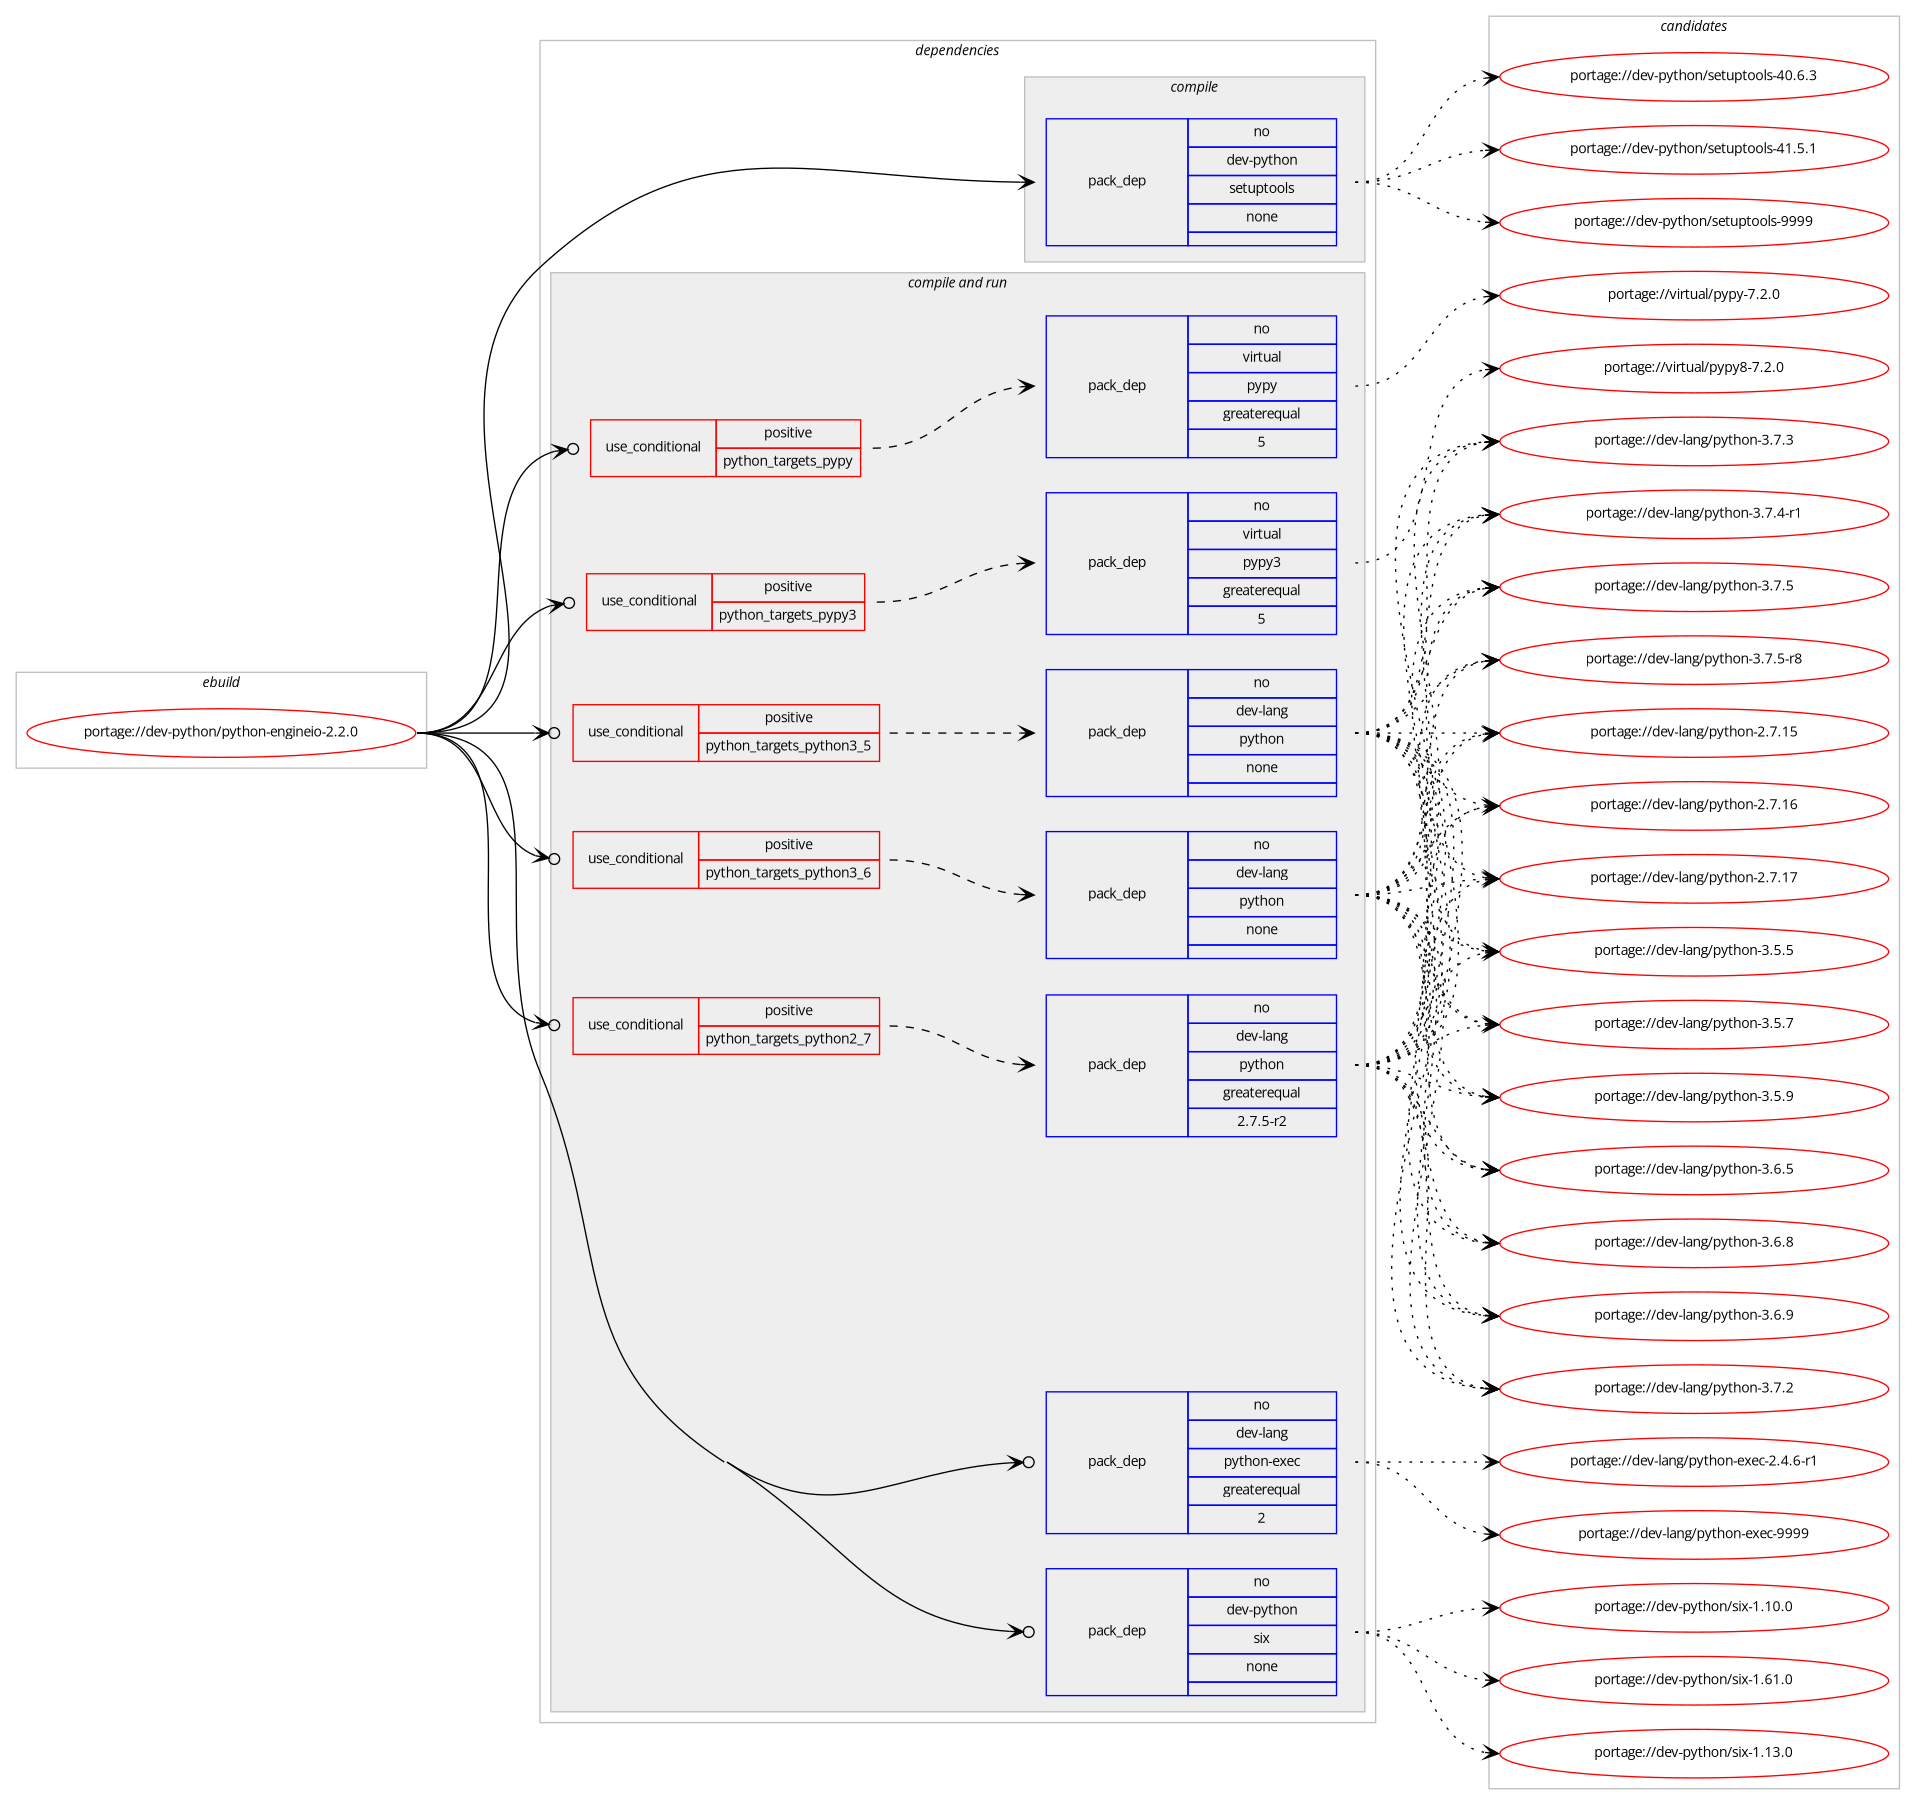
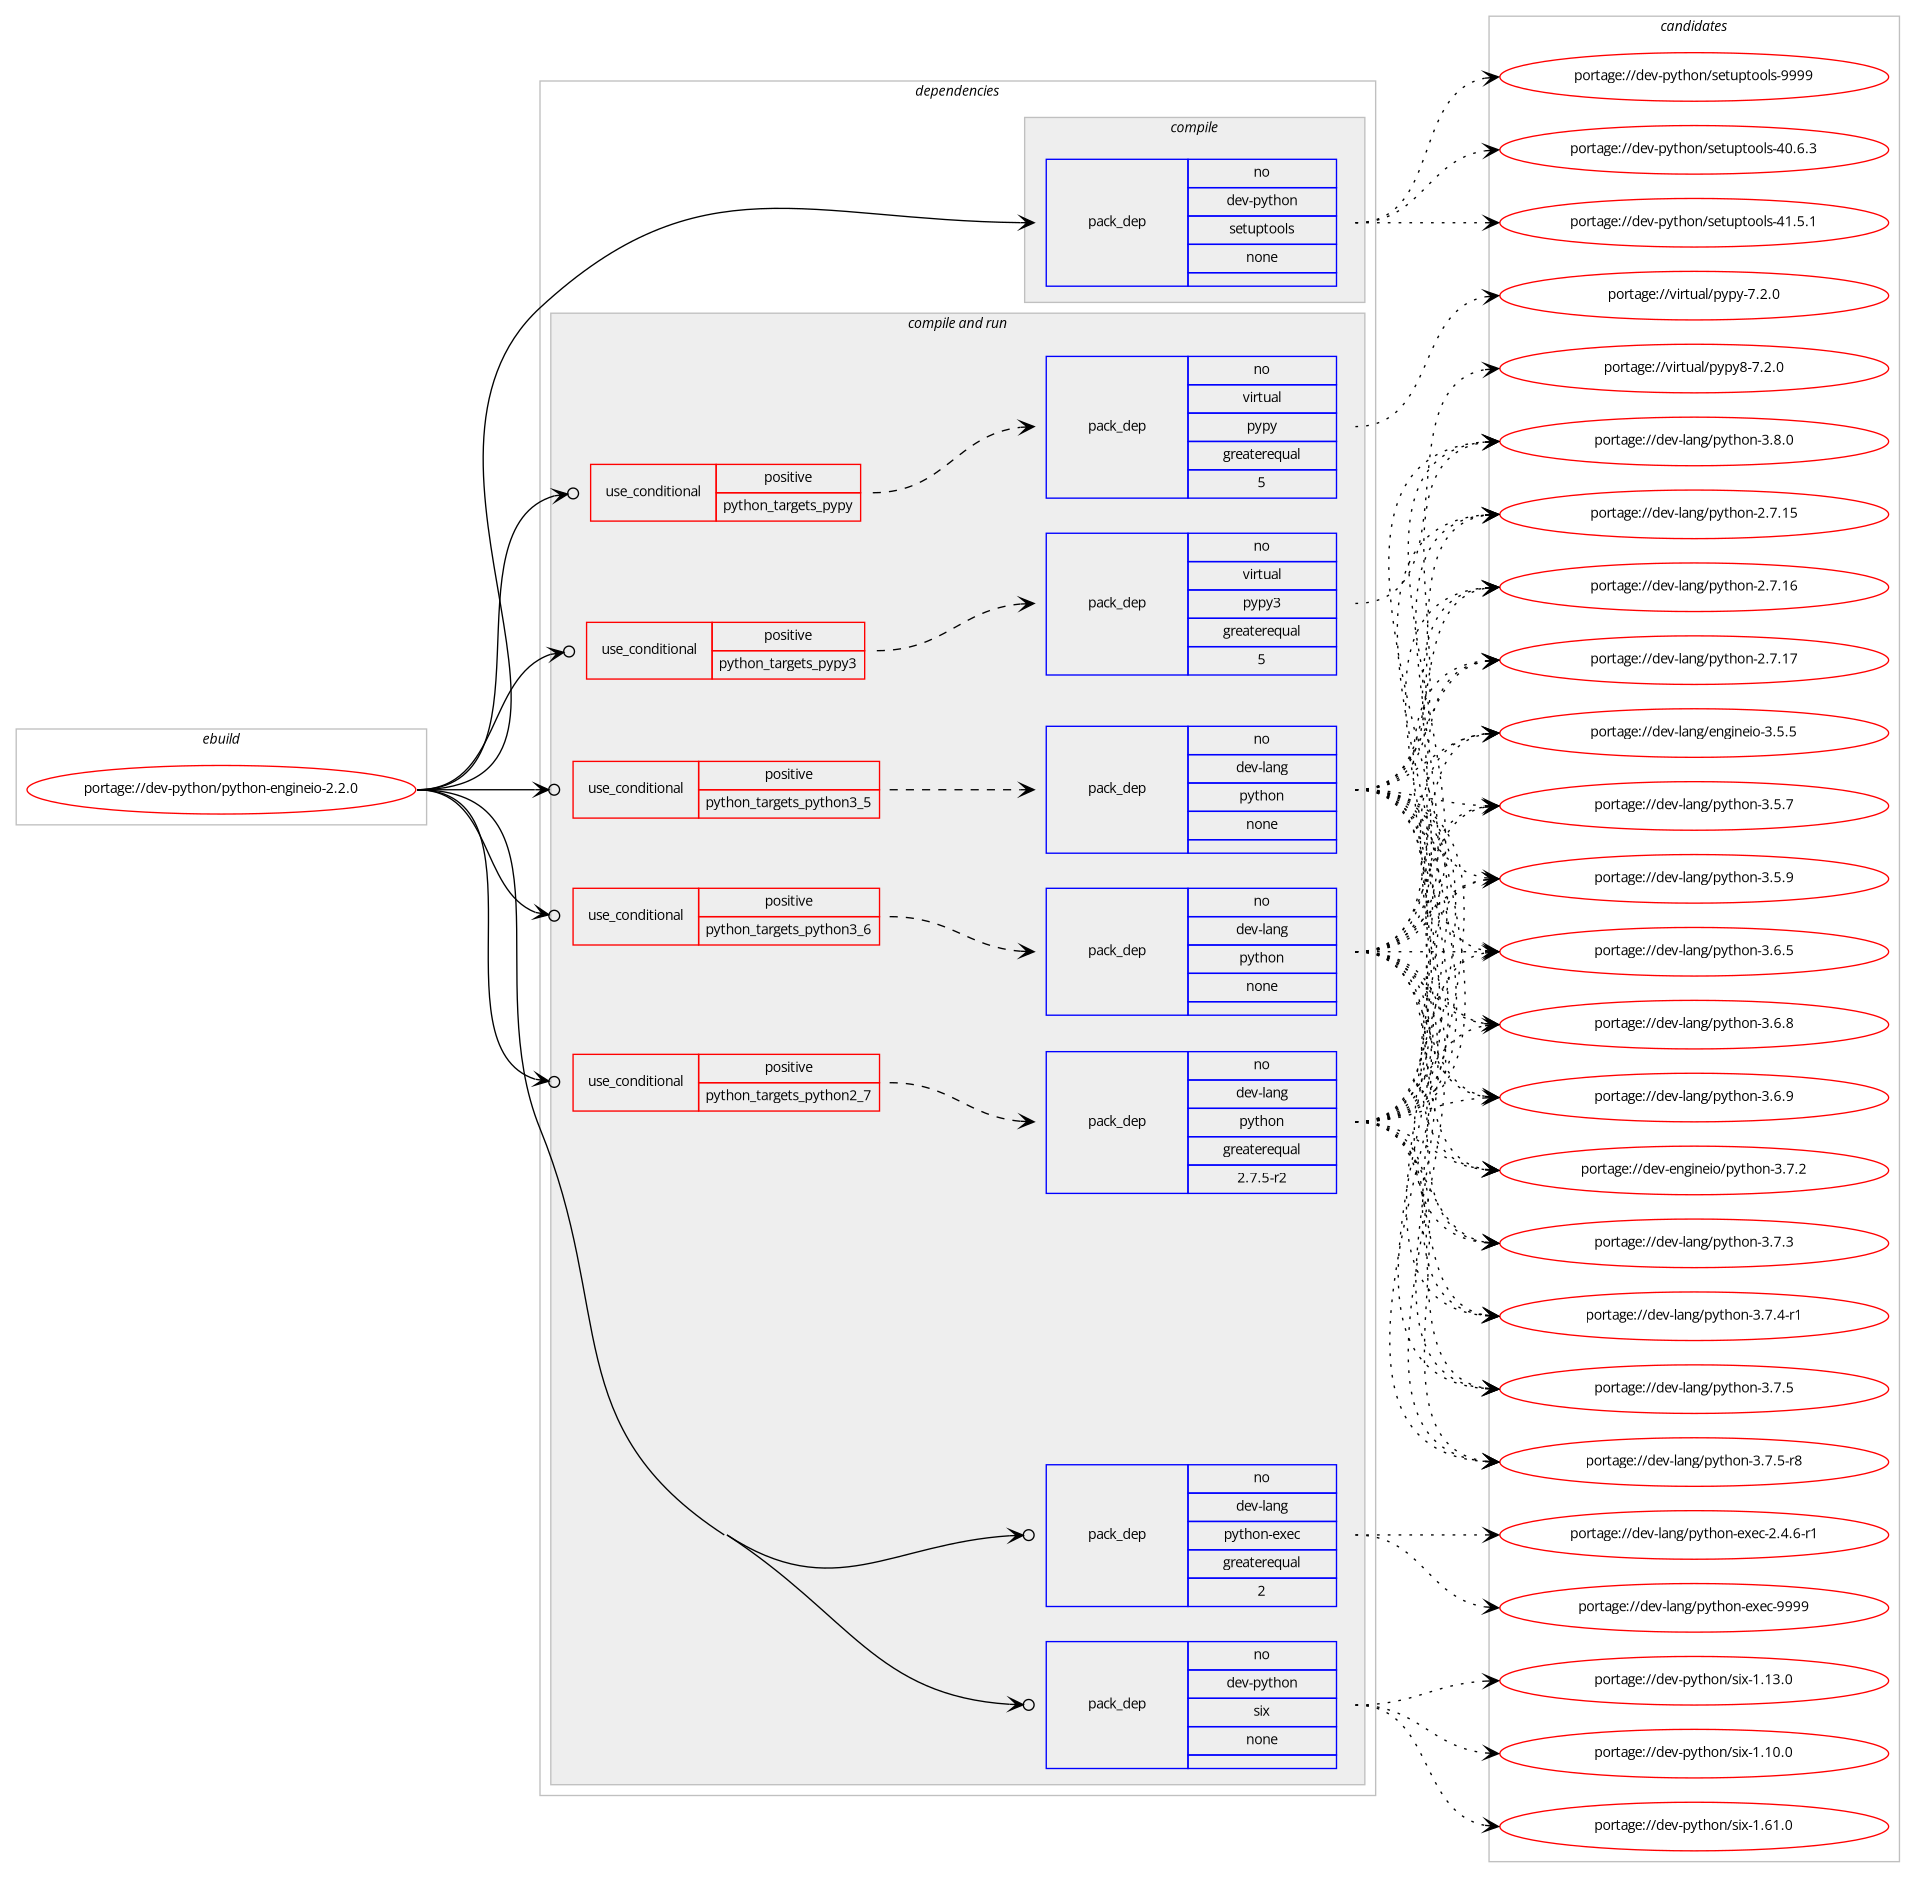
none -> (1694, 441)
(1694, 952) -> (1694, 733)
(1694, 1389) -> (1694, 1170)
